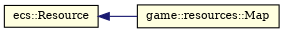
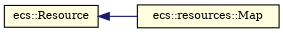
(208, 16) -> (208, 16)
